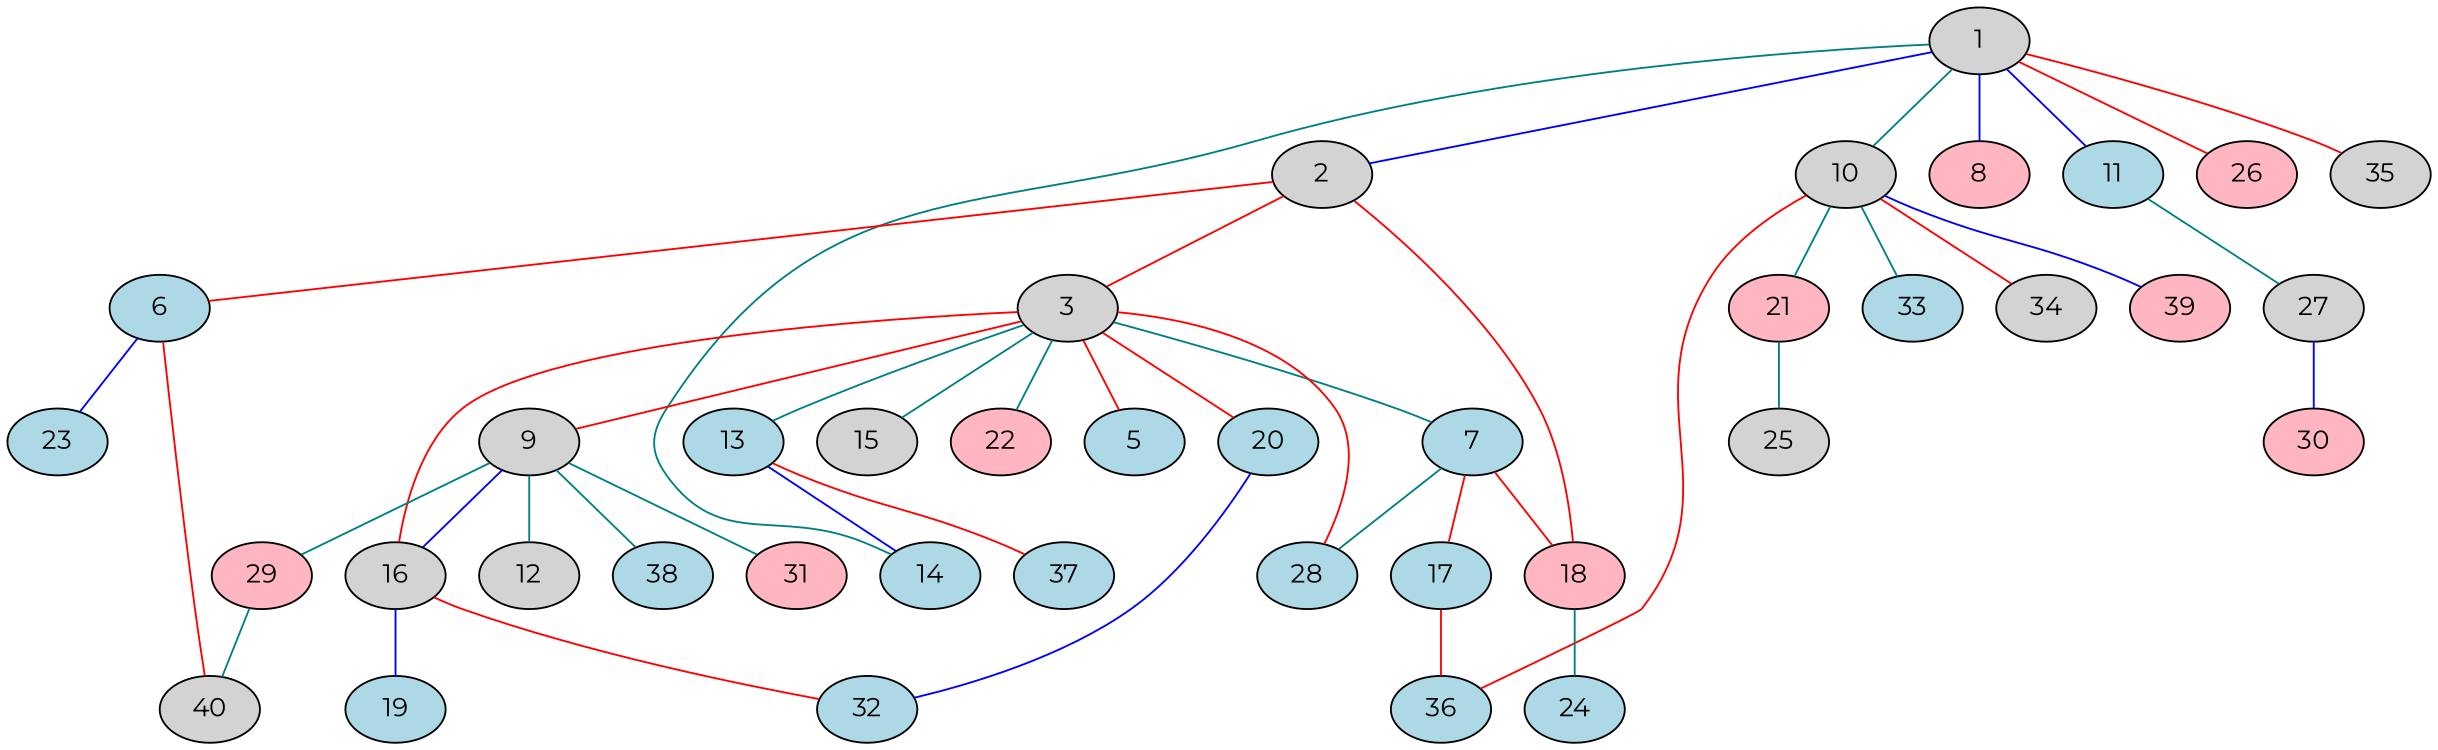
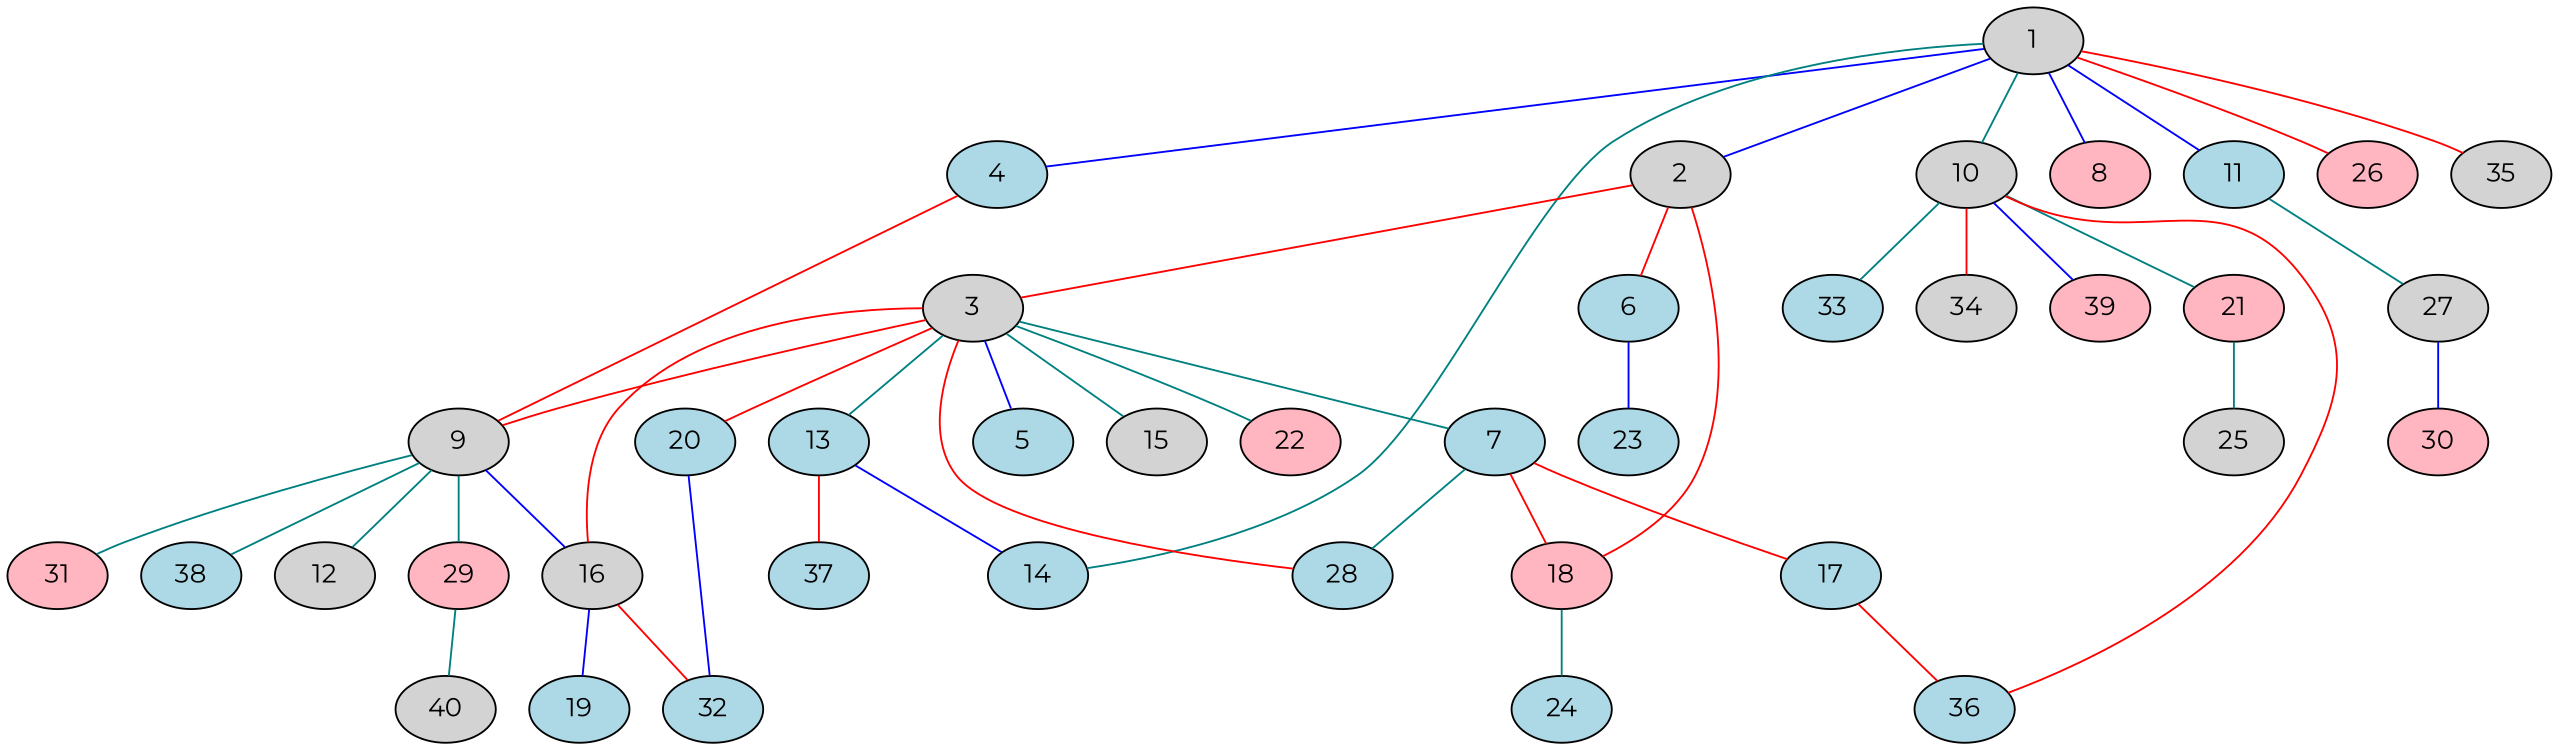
none -> (997, 175)
(1101, 375) -> (998, 375)
(182, 509) -> none
